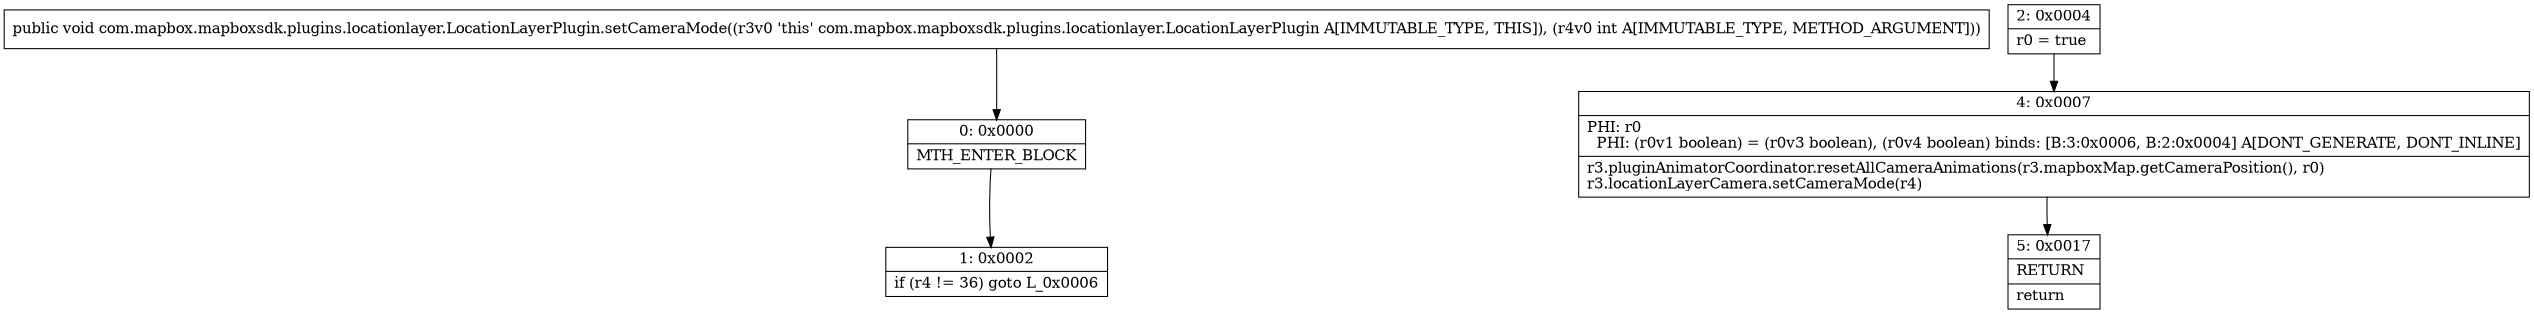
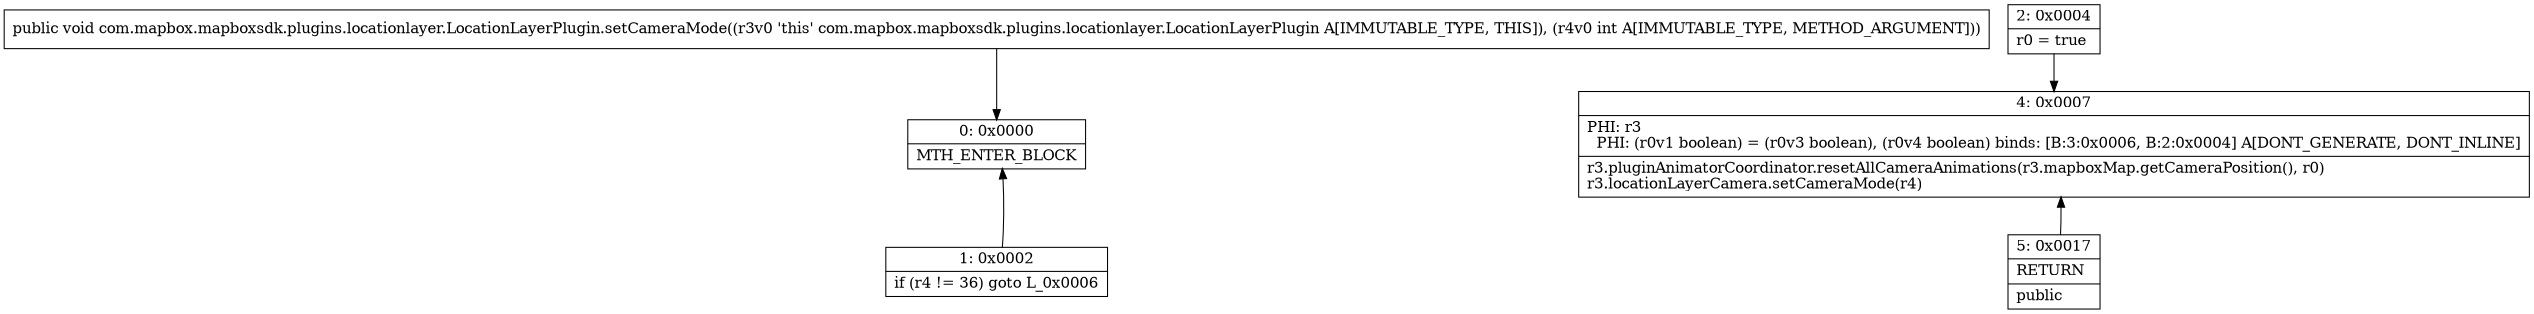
(1617, 128) -> (1617, 128)
(990, 203) -> (1004, 213)
(2047, 211) -> (2061, 221)
(2040, 296) -> (2039, 296)
